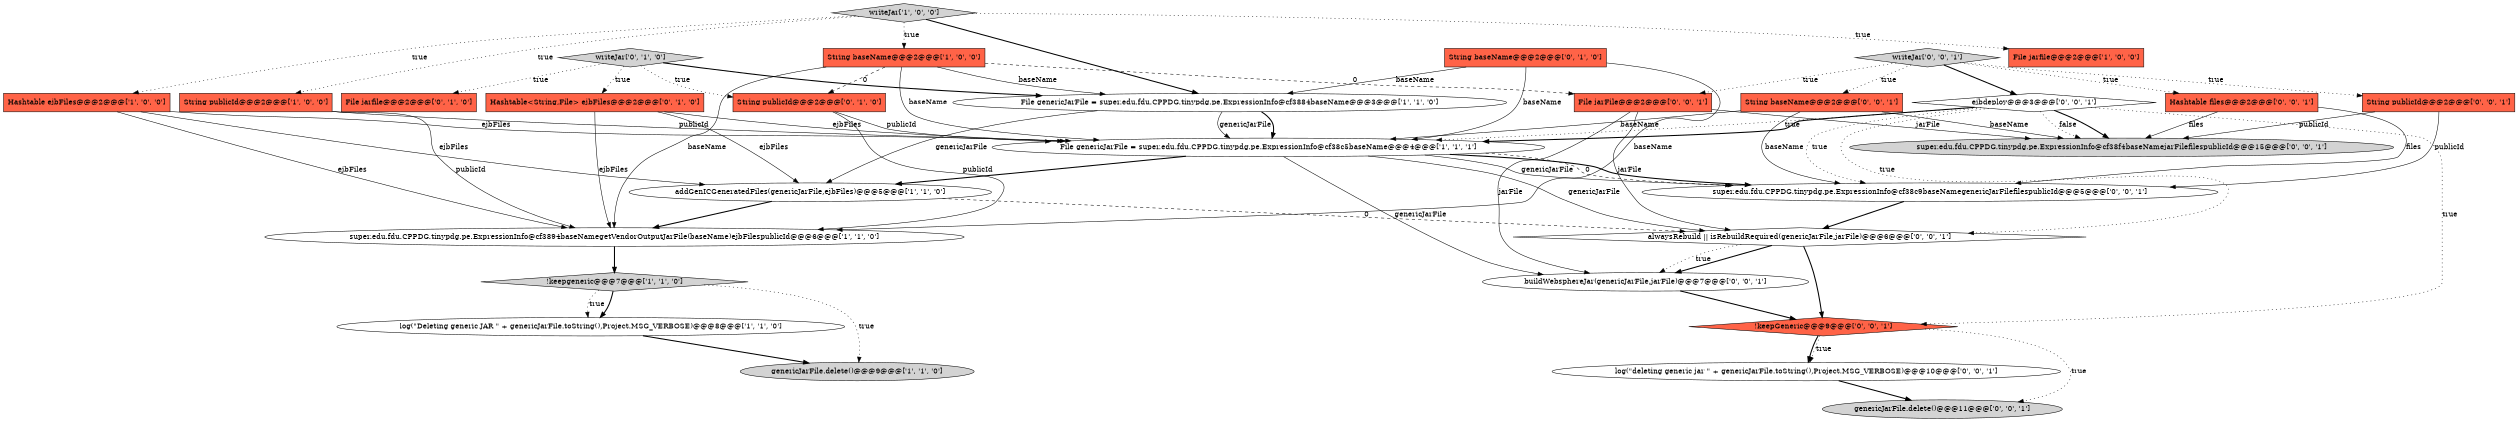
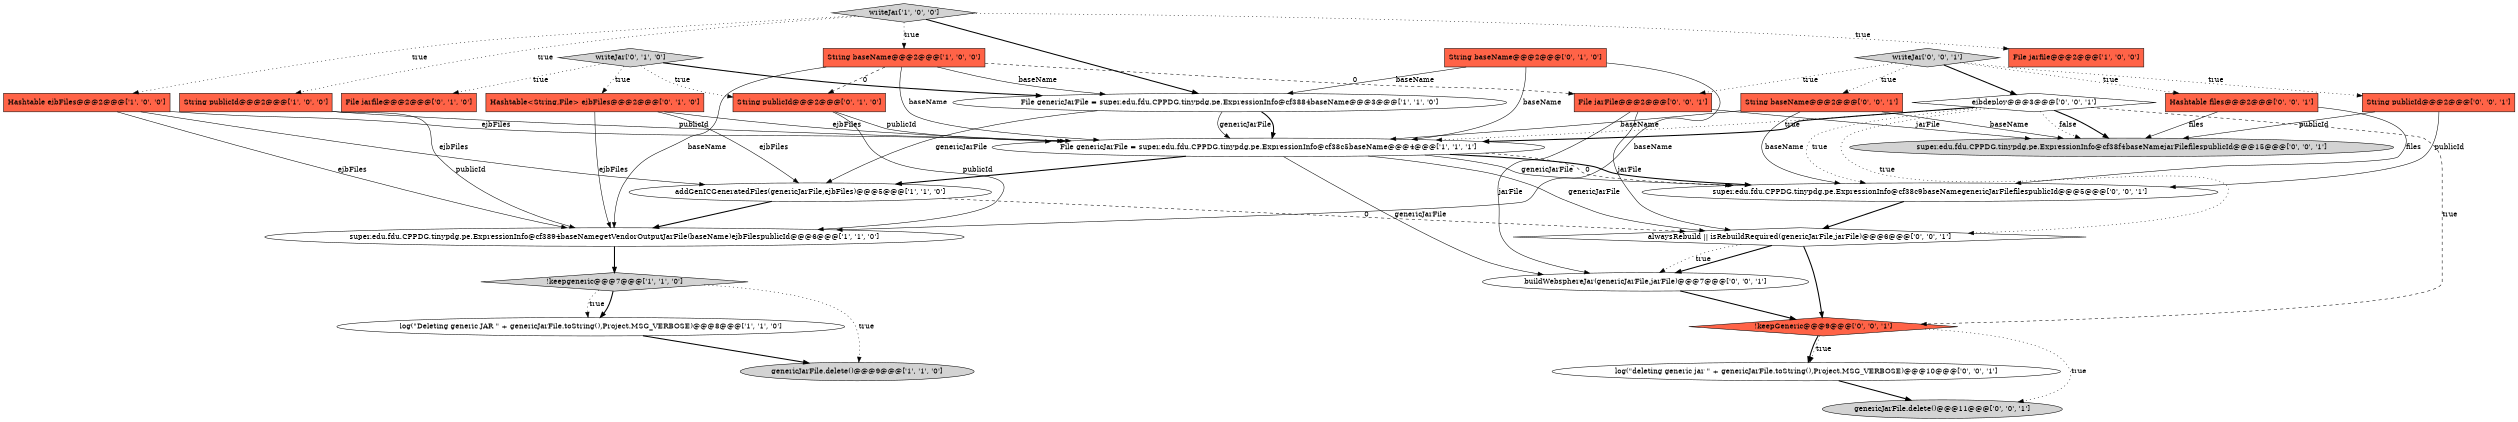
(2428, 291) -> (2428, 291)
